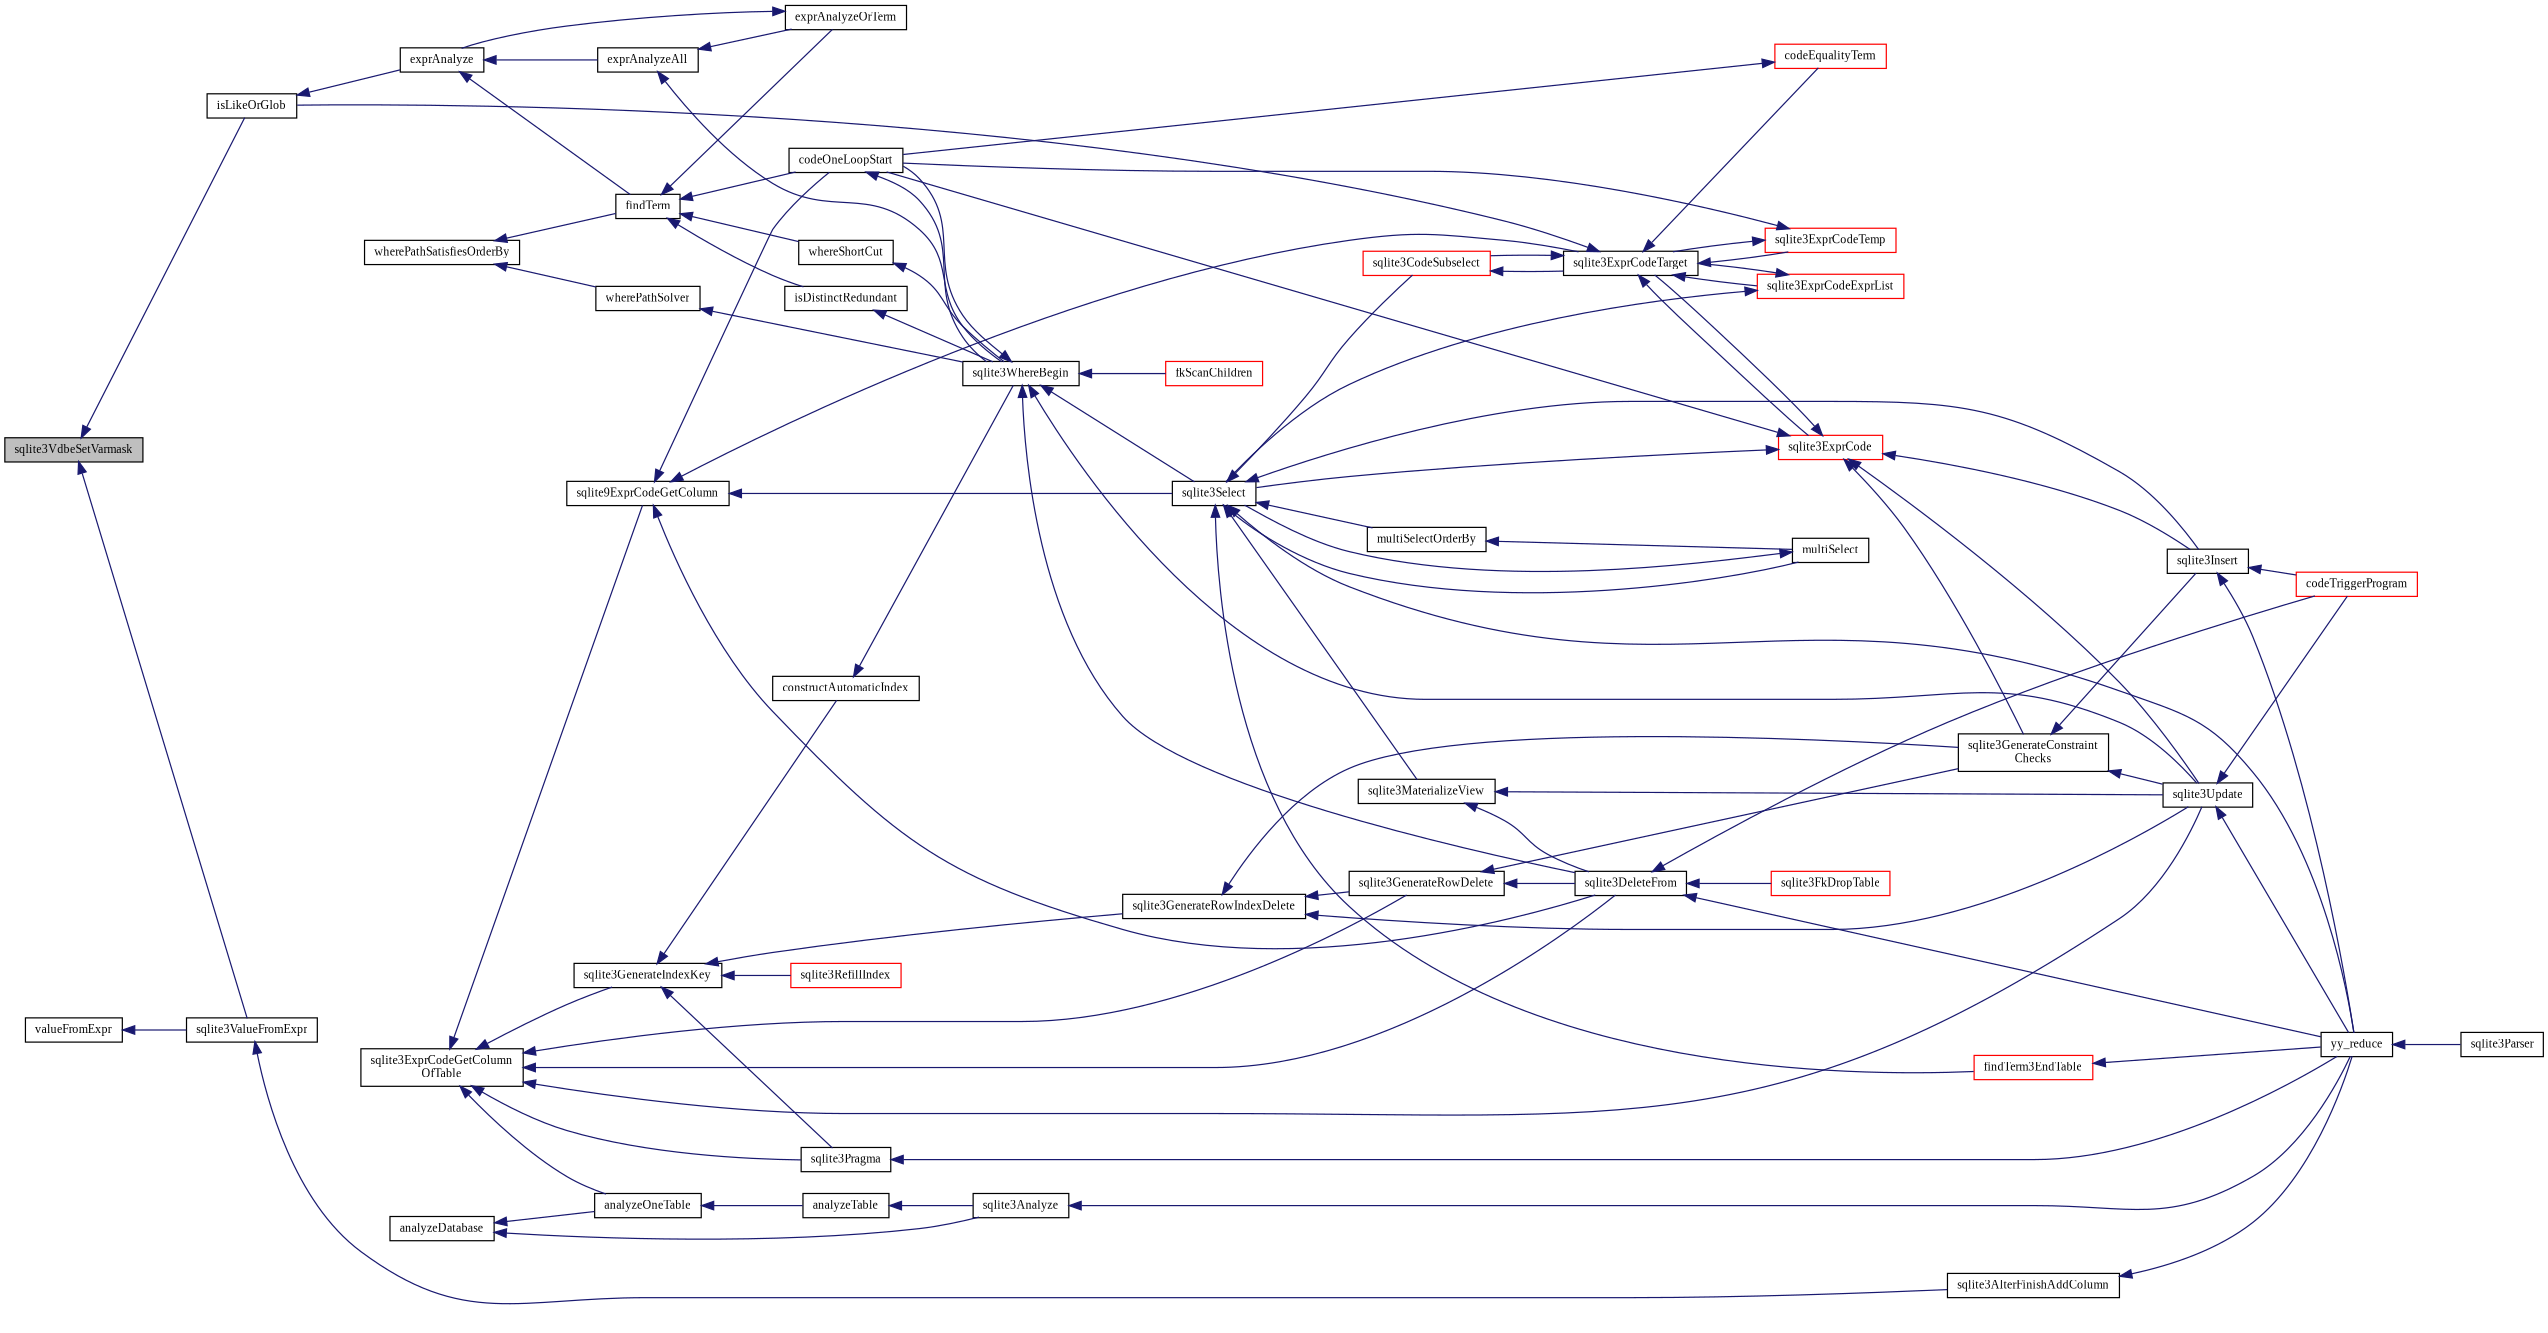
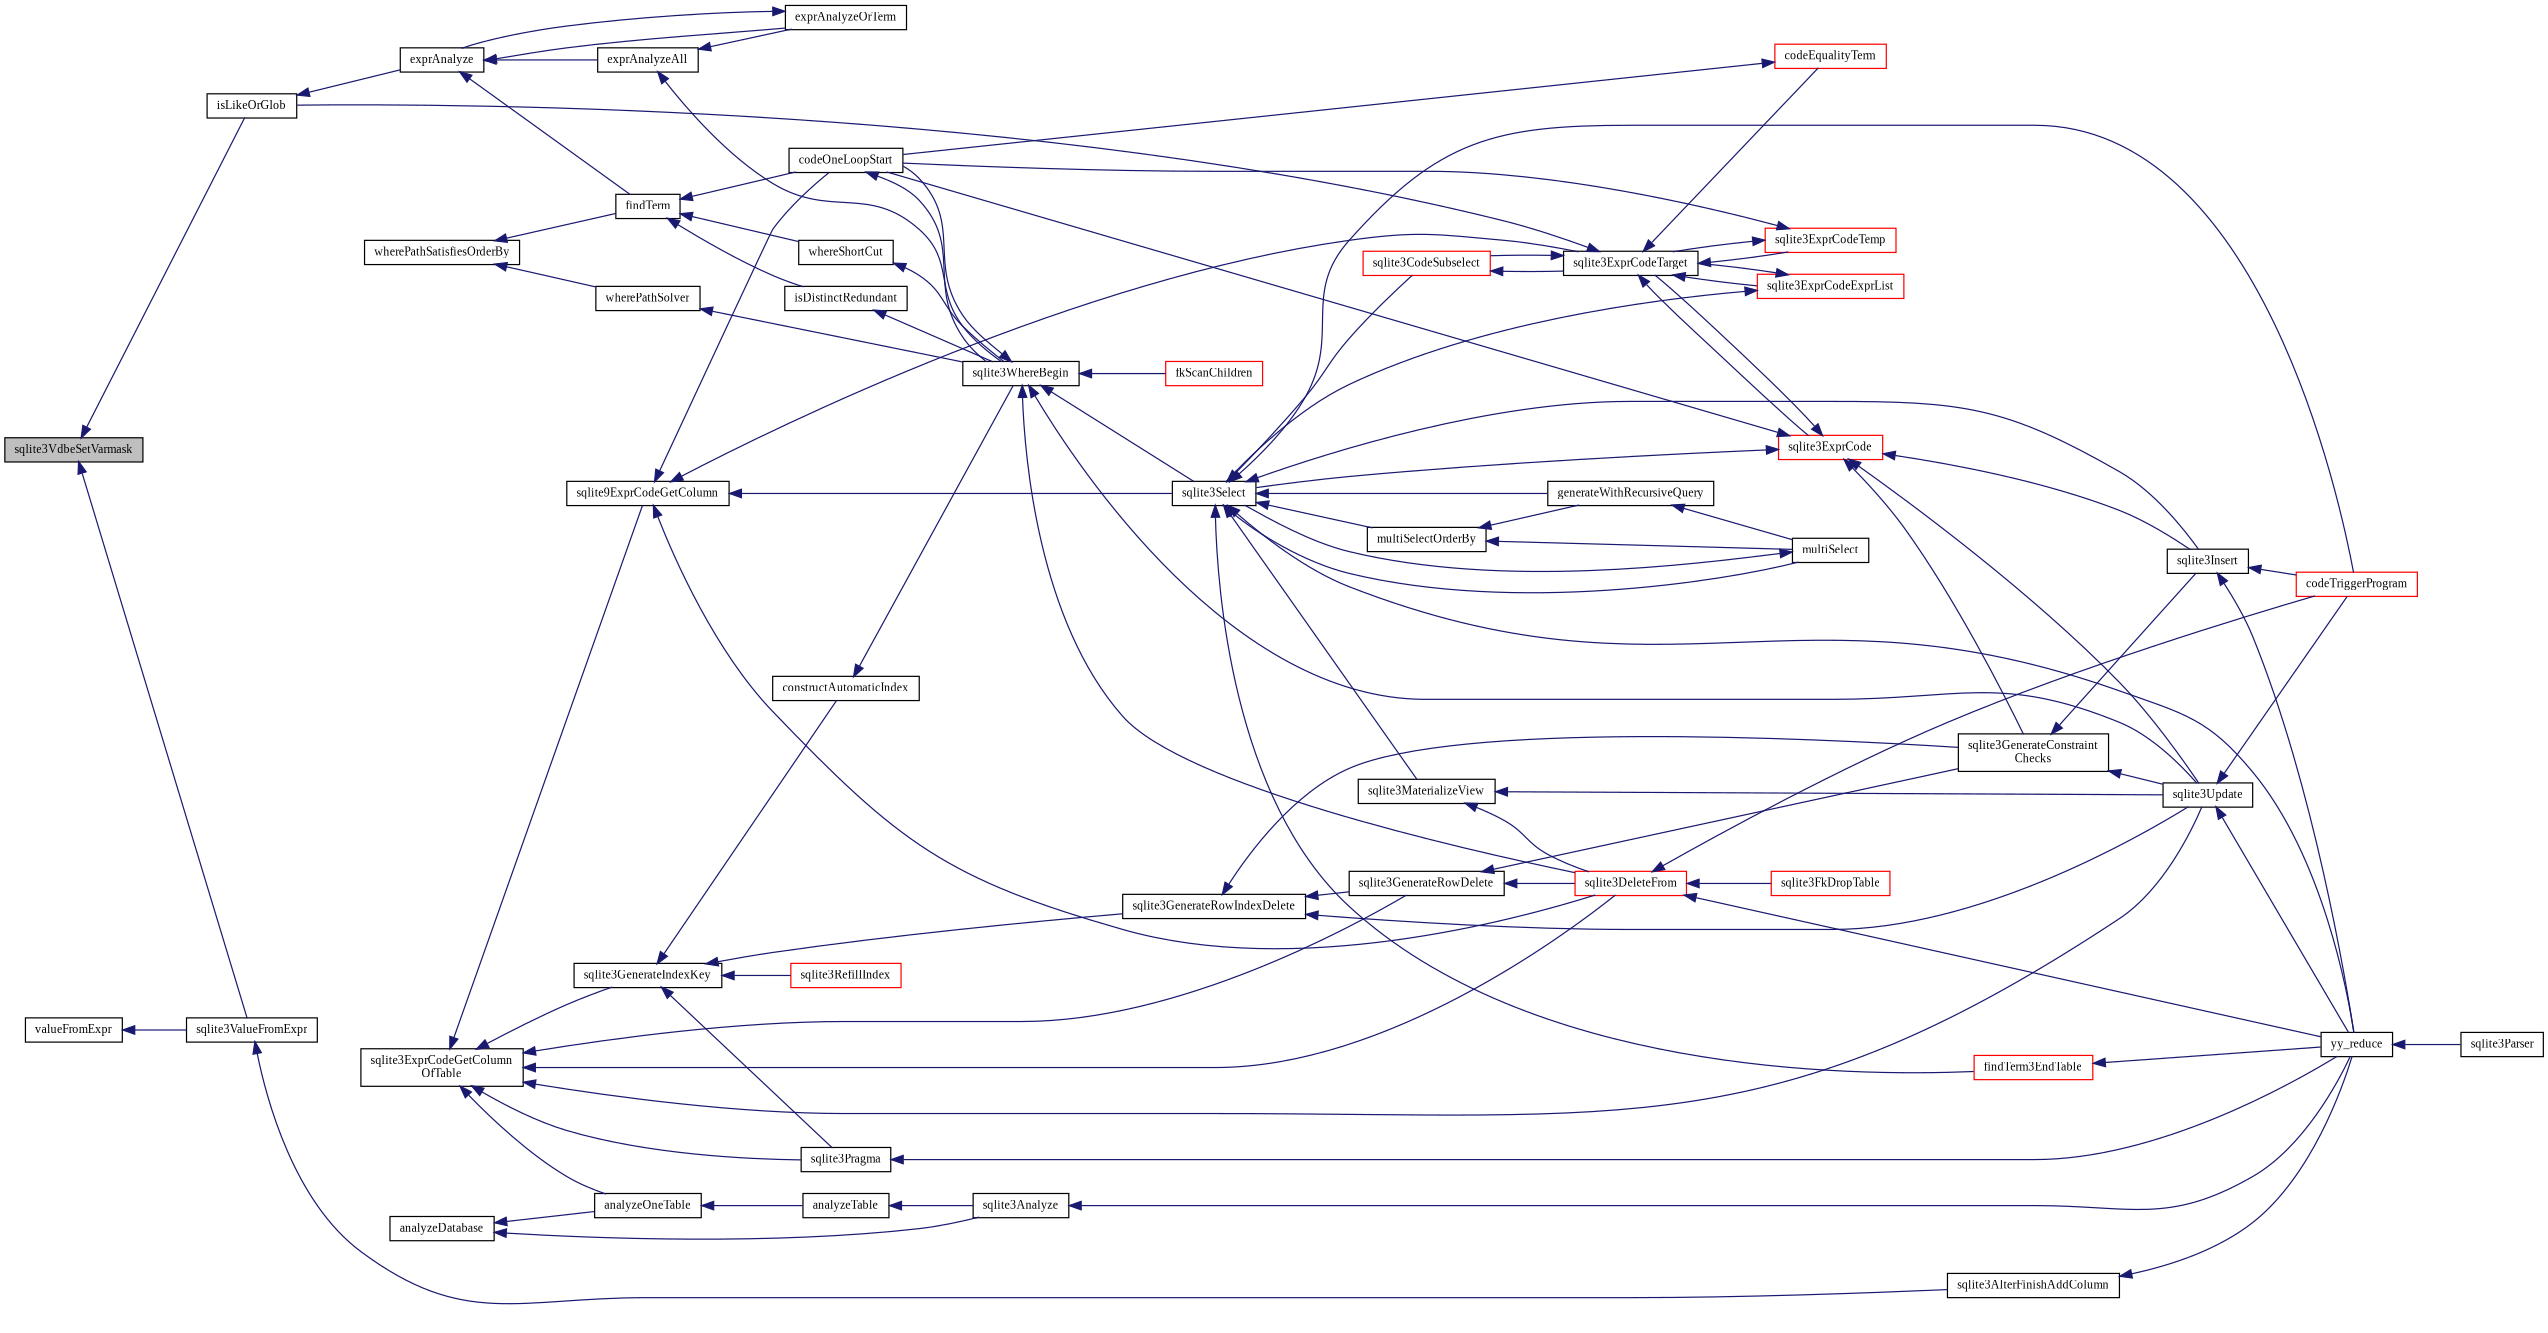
(751, 108) -> (640, 40)
none -> (1835, 125)
none -> (1631, 493)
(1631, 883) -> (1631, 883)
